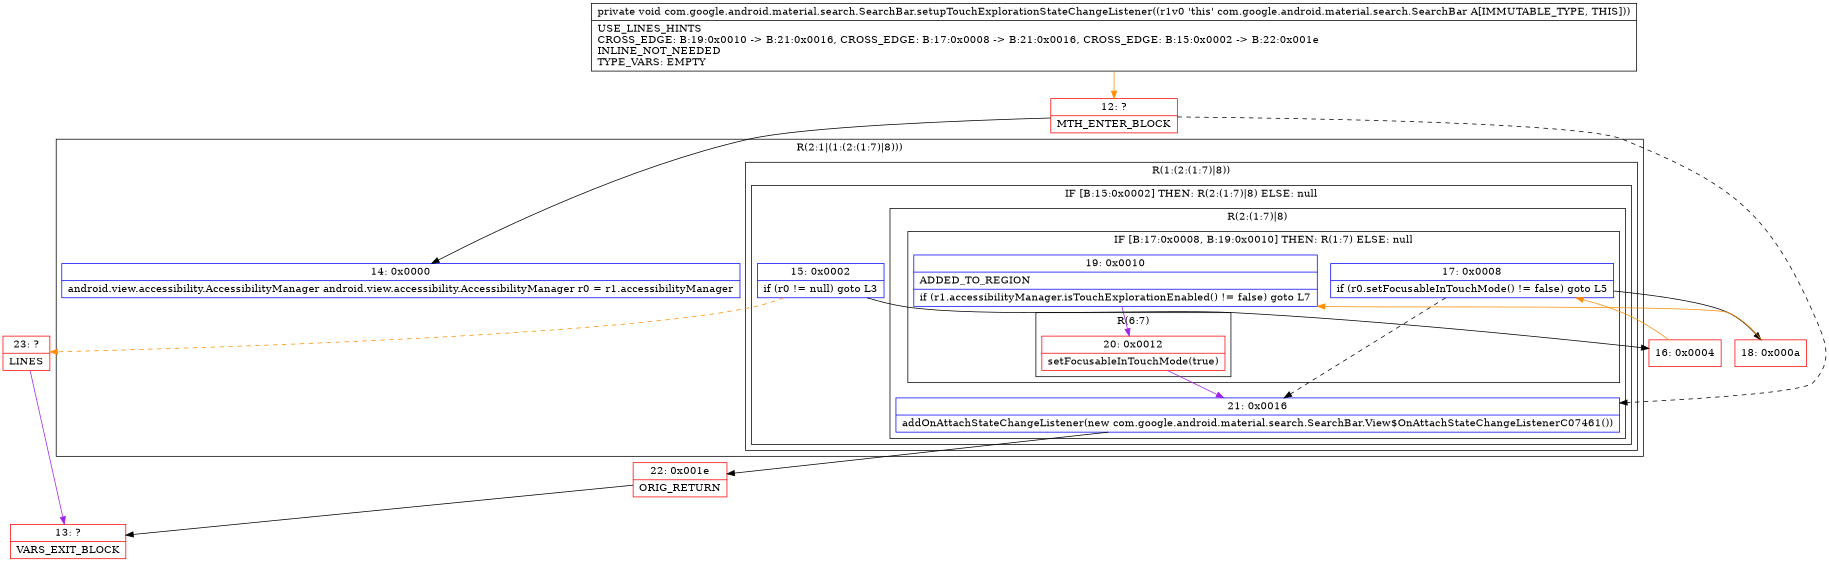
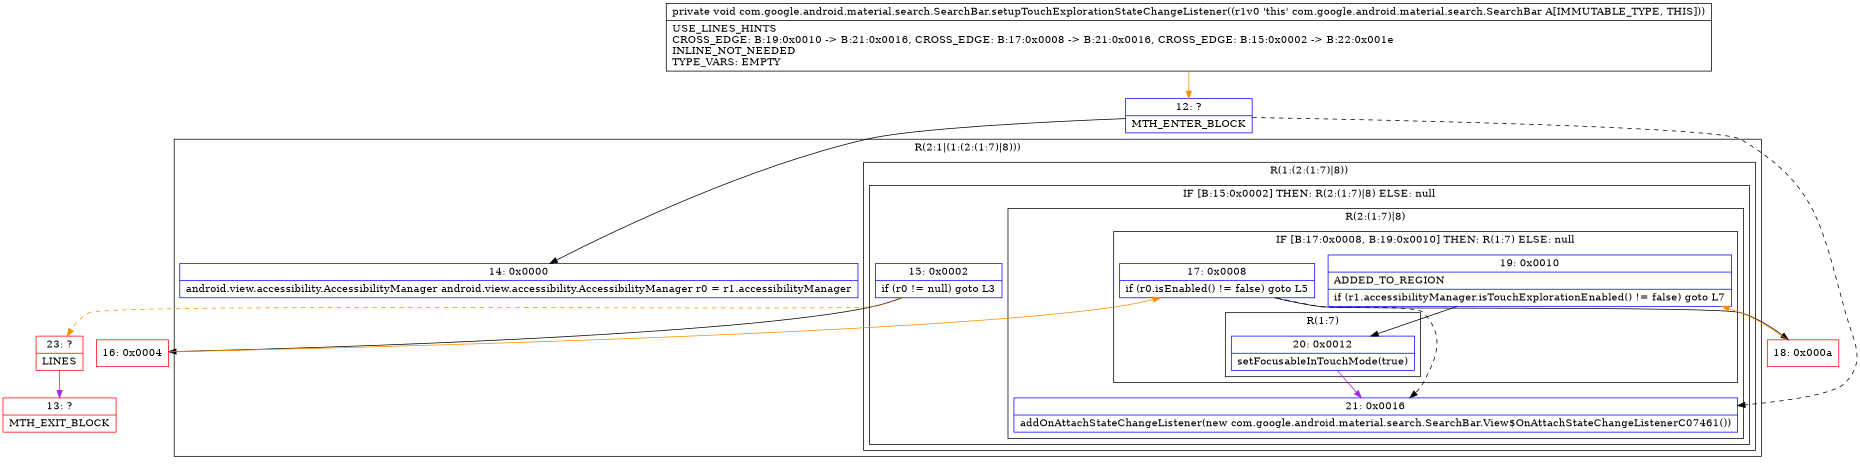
(1114, 116) -> (1189, 116)
(1472, 289) -> (1217, 289)
(1125, 318) -> (1416, 321)
(1133, 321) -> (1323, 321)
(1133, 353) -> (1323, 353)
(680, 480) -> none
(68, 550) -> (60, 423)
